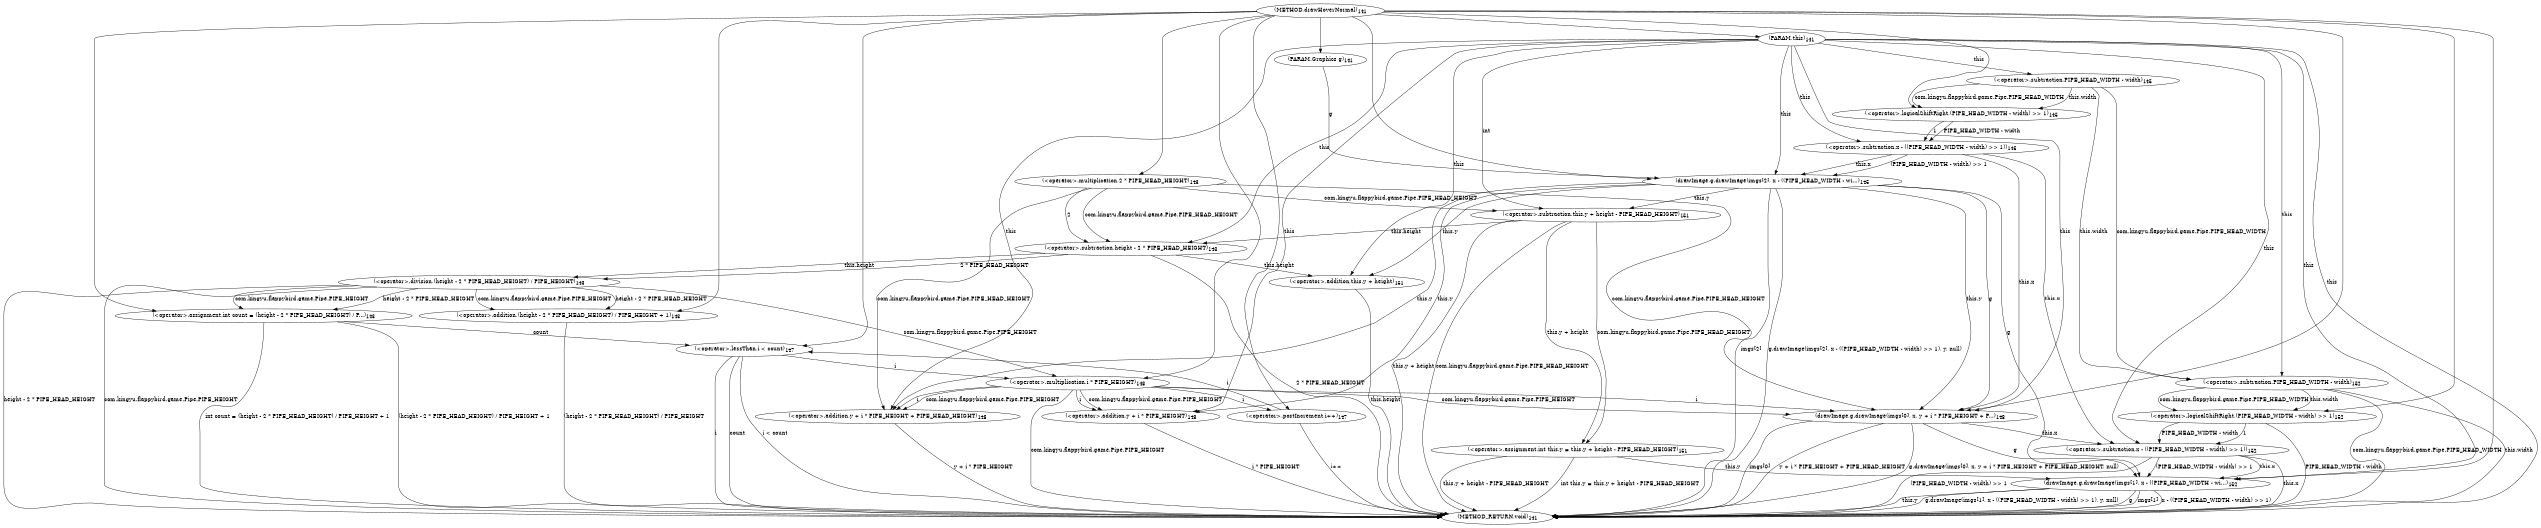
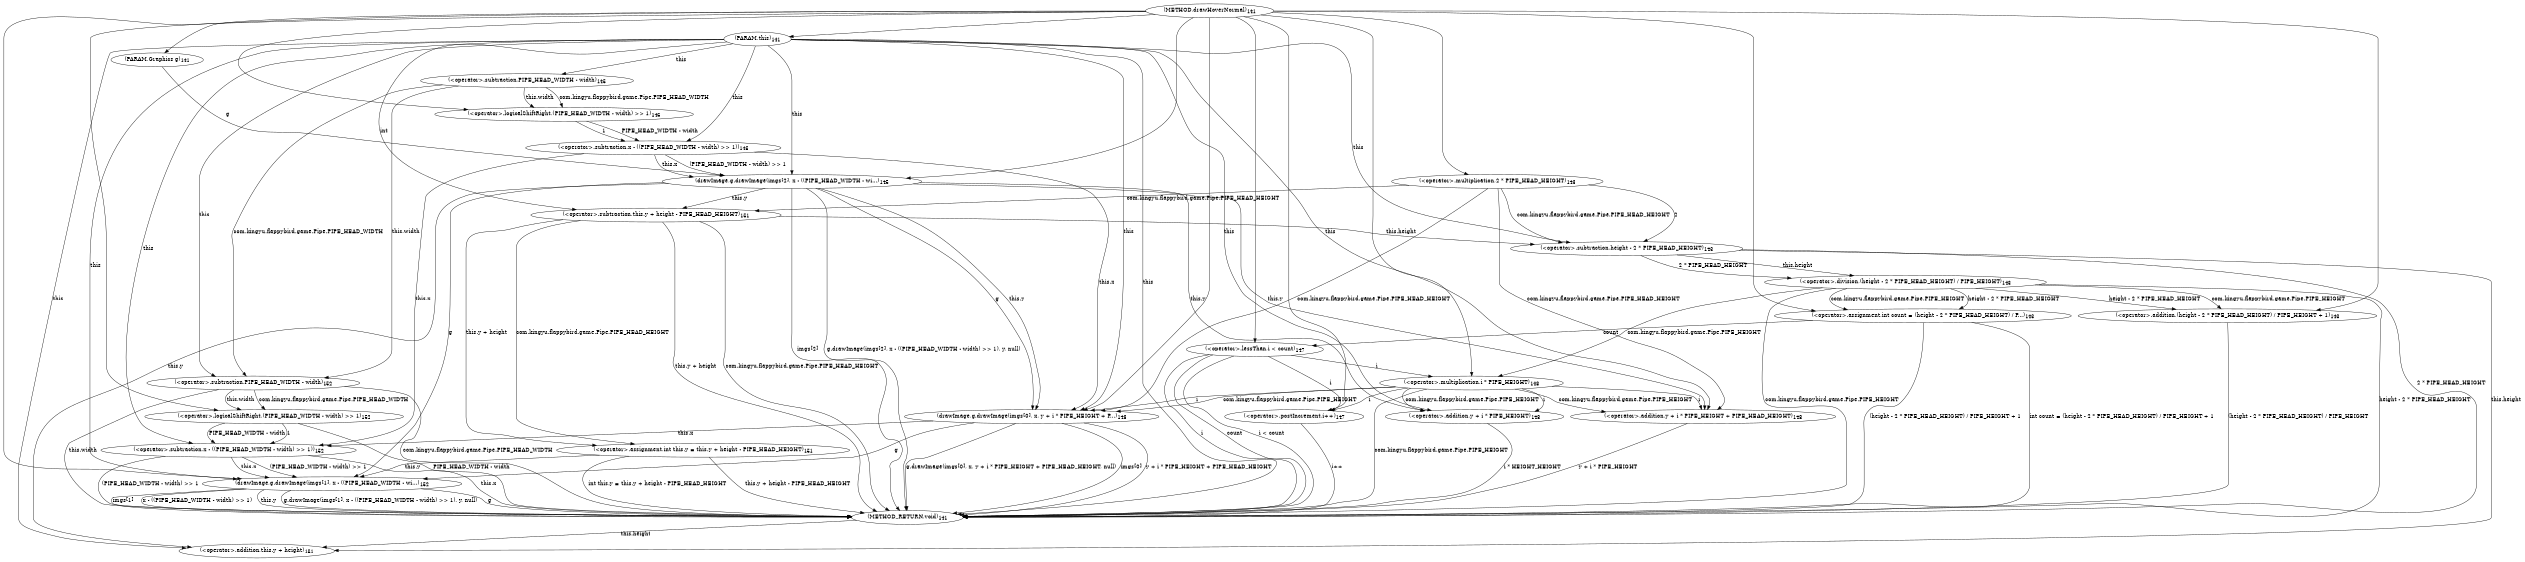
(1038, 363) -> (1311, 379)
(1384, 414) -> (592, 534)
(1276, 467) -> (1532, 467)
